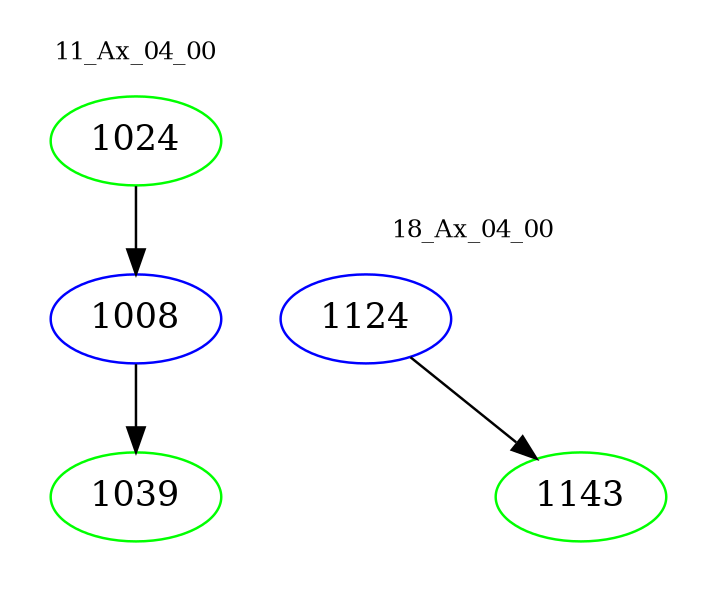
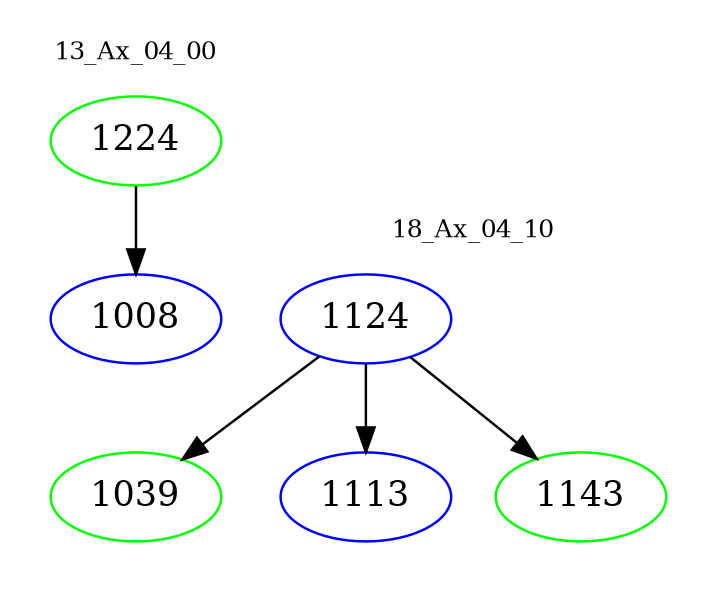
(136, 53) -> (136, 53)
(136, 141) -> (136, 141)
(473, 231) -> (473, 231)
(136, 396) -> (278, 387)
none -> (366, 497)
